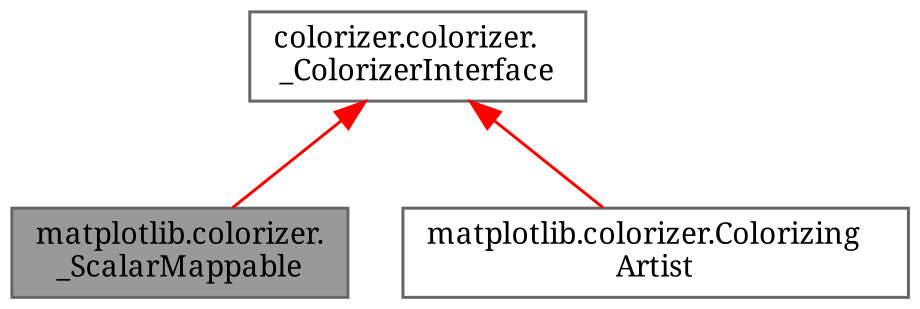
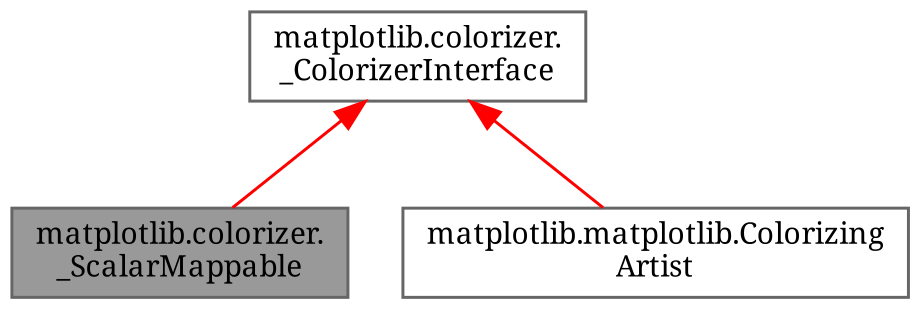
(418, 56) -> (418, 56)
(656, 253) -> (656, 253)
